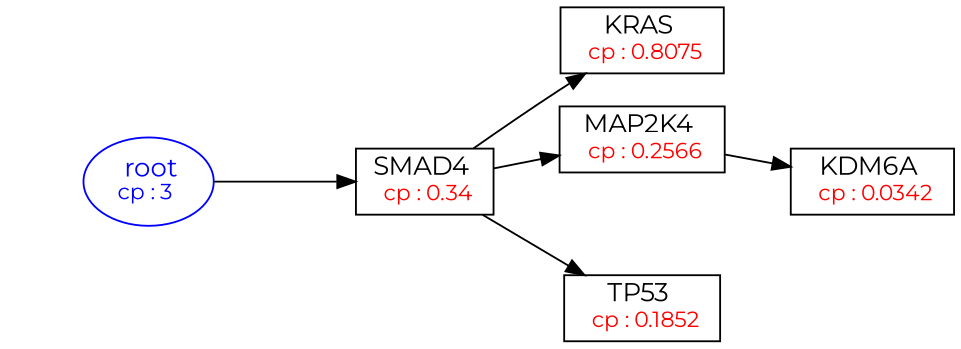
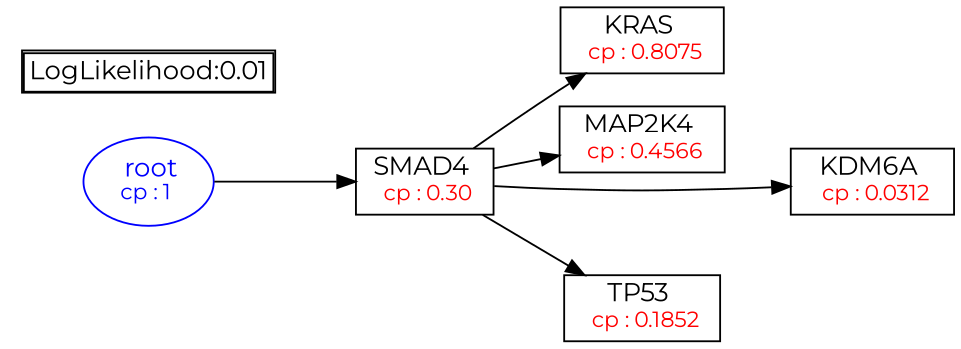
none -> (149, 72)
(646, 152) -> (646, 152)
(749, 159) -> (633, 190)
(149, 193) -> (149, 193)
(428, 194) -> (428, 194)
(876, 194) -> (876, 194)
